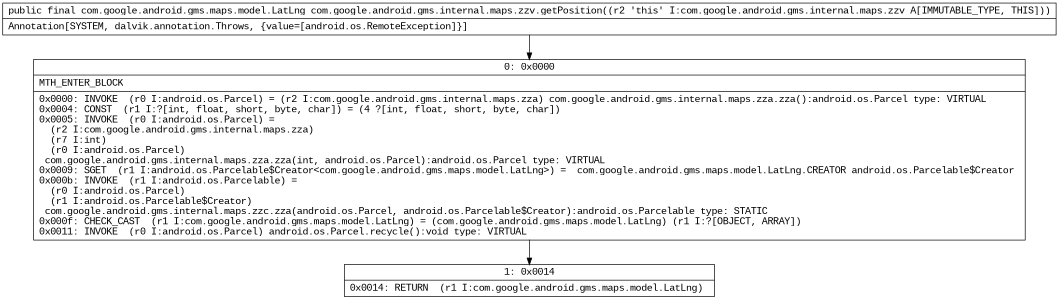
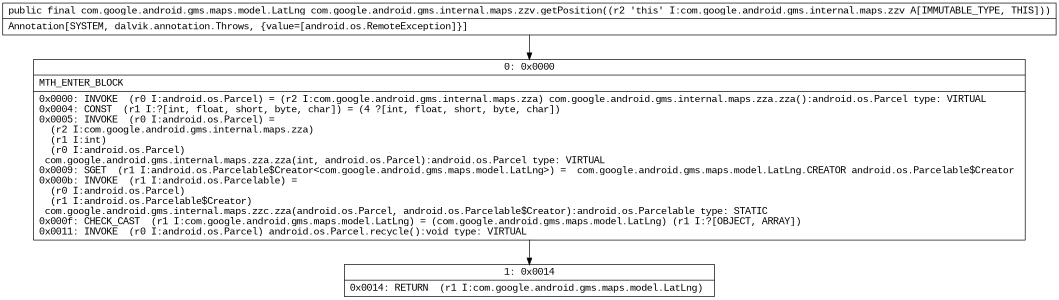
(73, 140) -> (73, 140)
